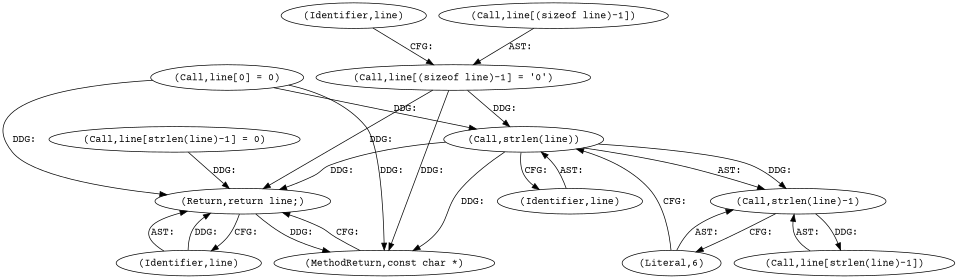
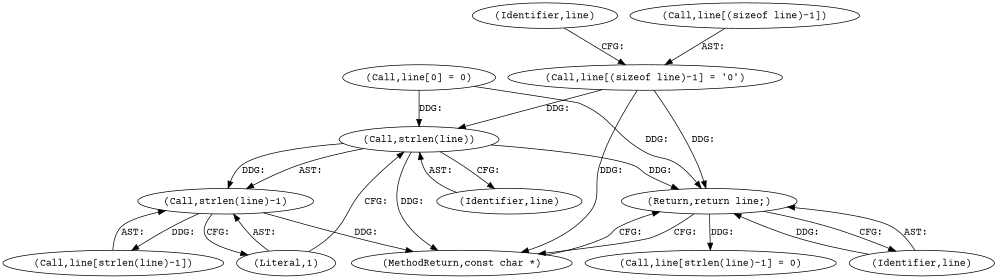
(372, 140) -> (327, 230)
(206, 168) -> (710, 229)
(305, 232) -> (689, 232)
(672, 263) -> (286, 263)
